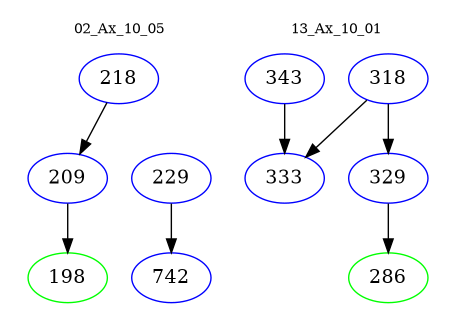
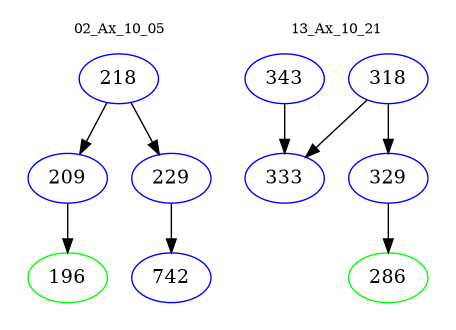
(337, 30) -> (337, 30)
none -> (142, 122)
(68, 278) -> (68, 278)
